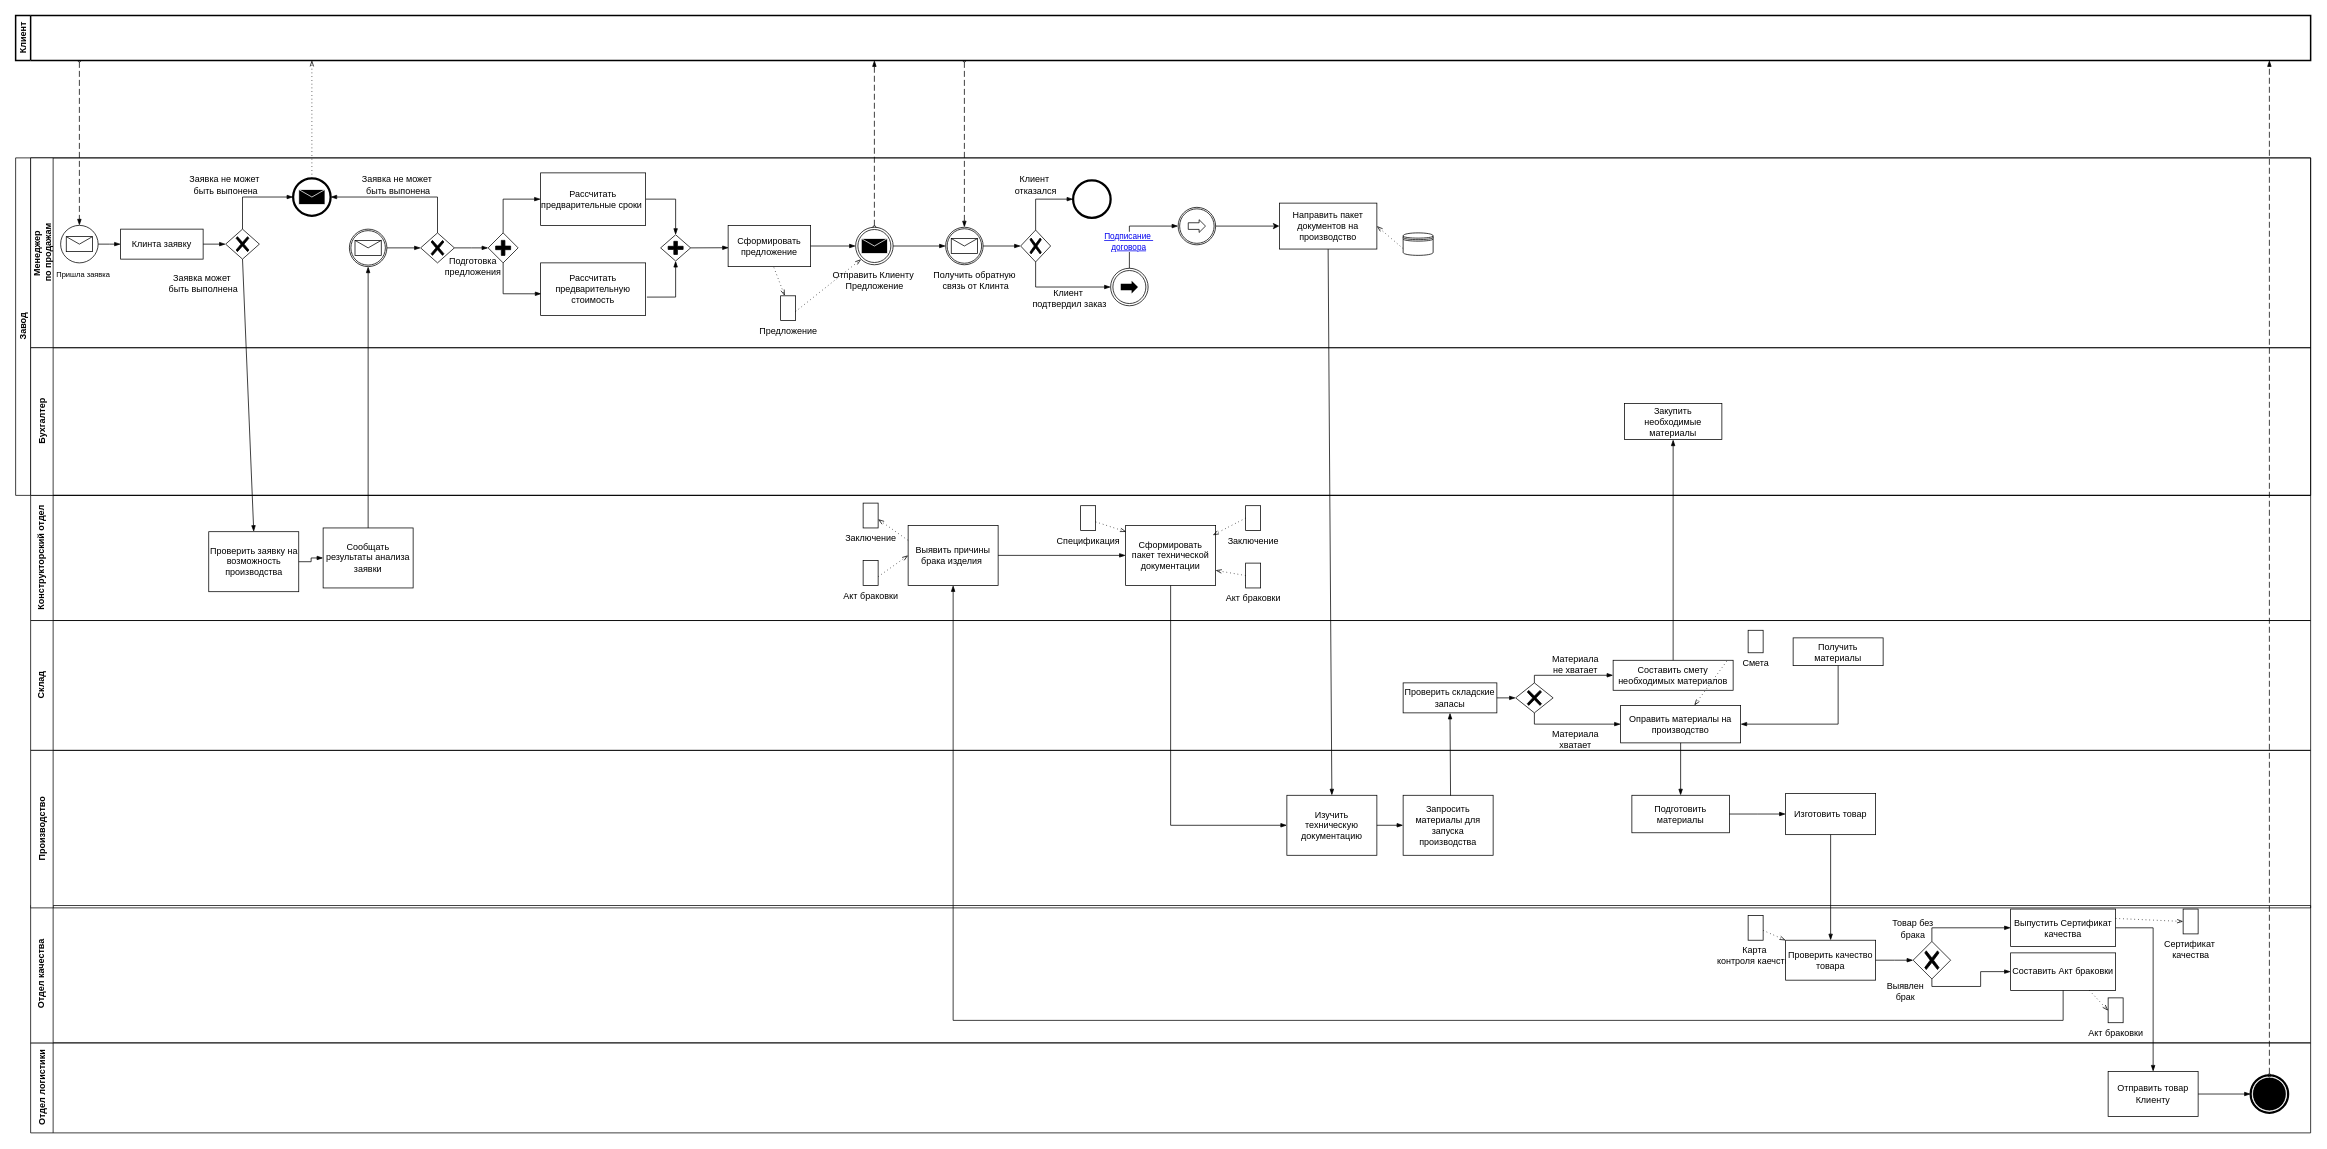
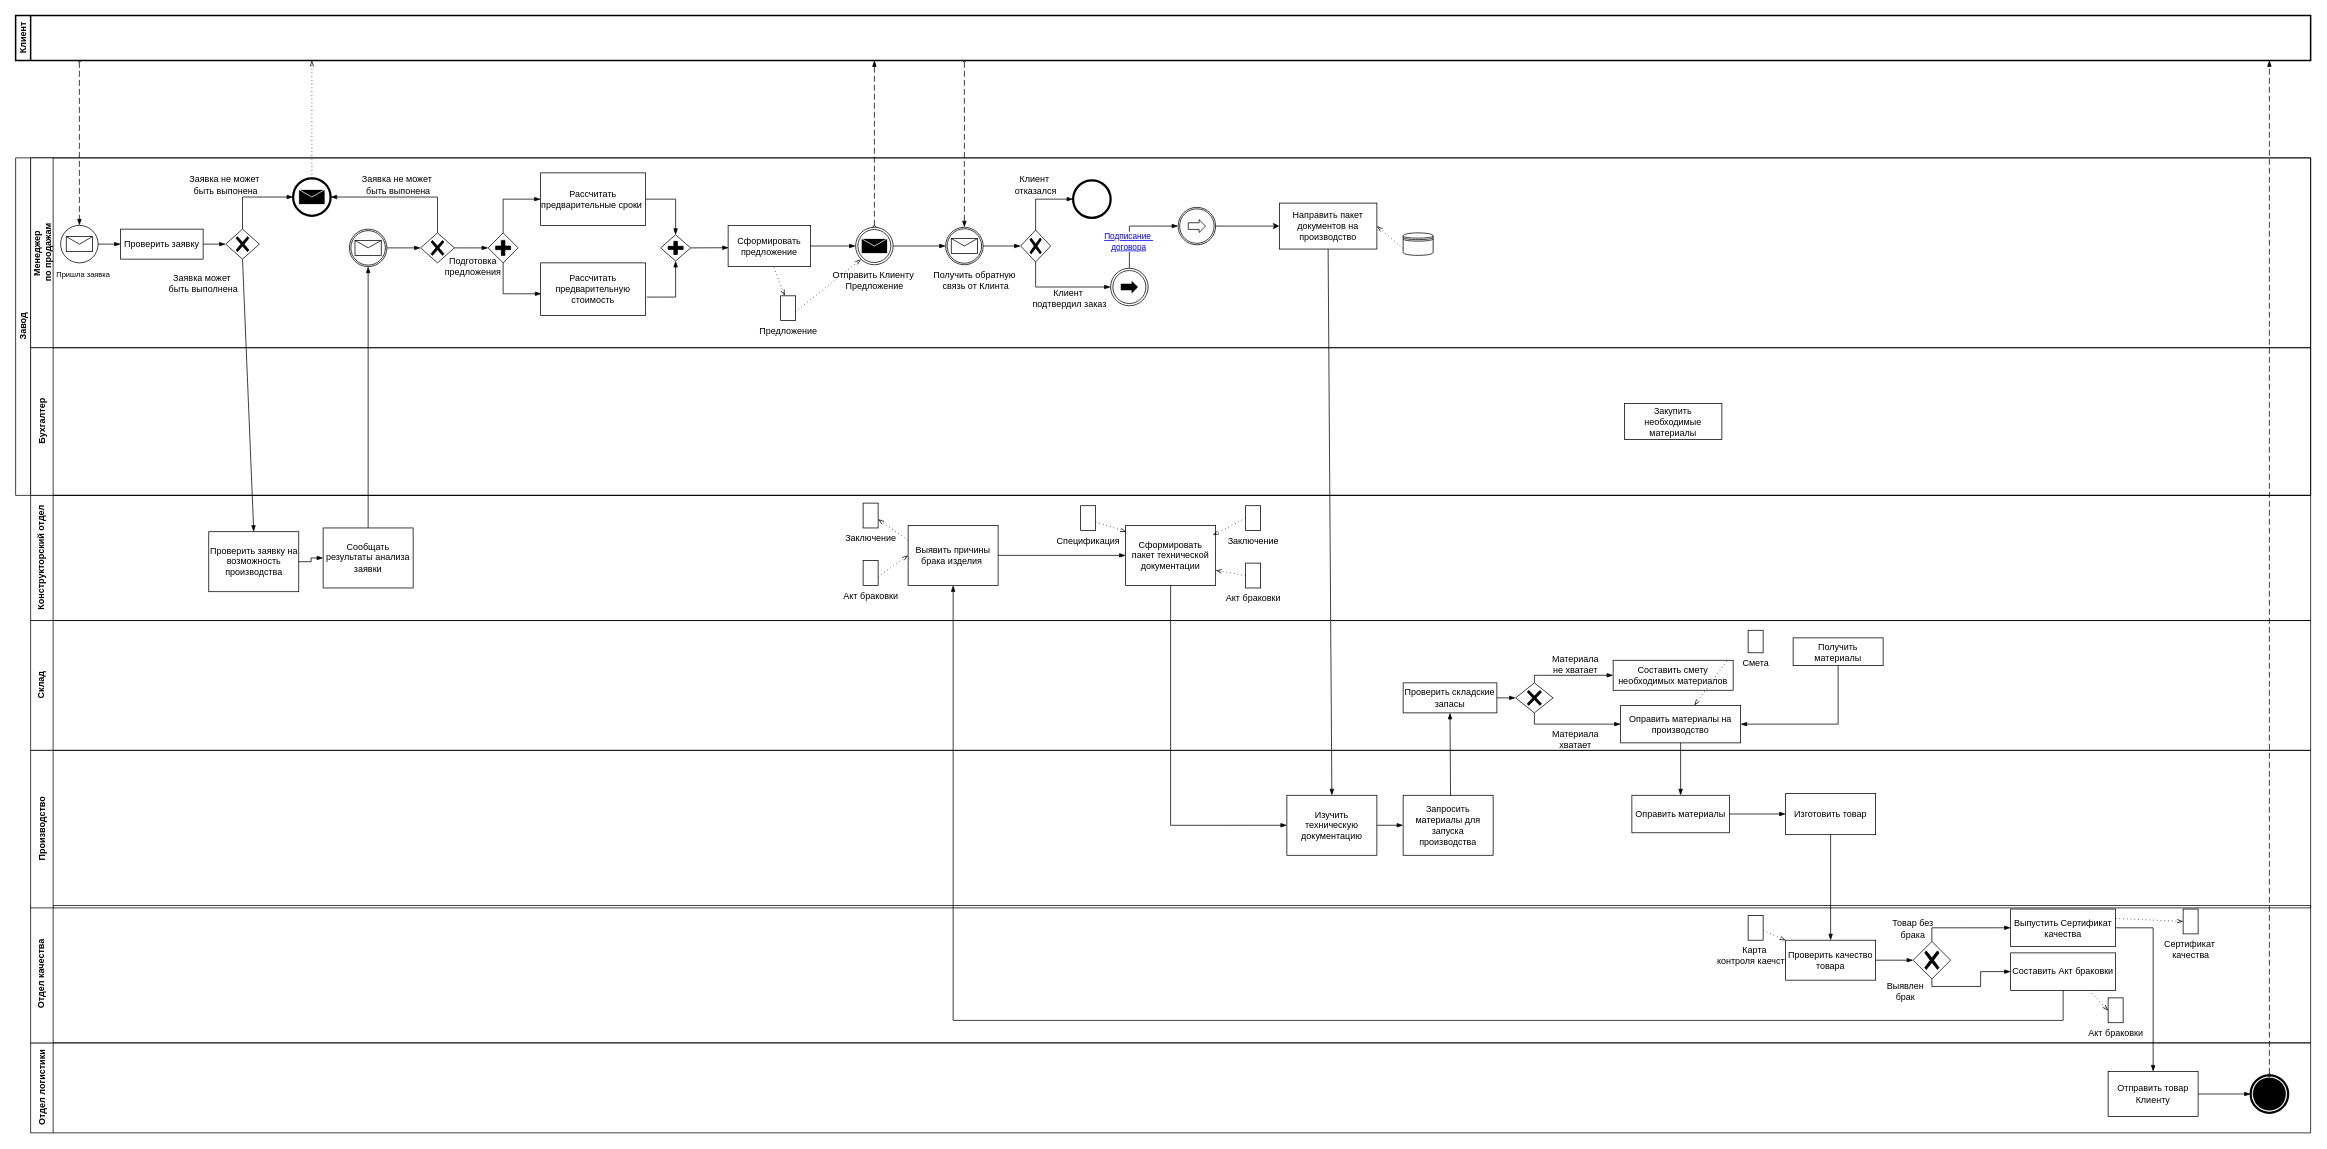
(162, 244) -> (162, 244)
(1673, 447) -> none
(1680, 814) -> (1680, 814)
